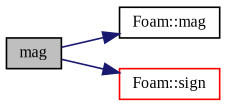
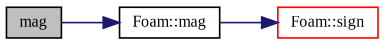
(83, 64) -> (241, 23)
